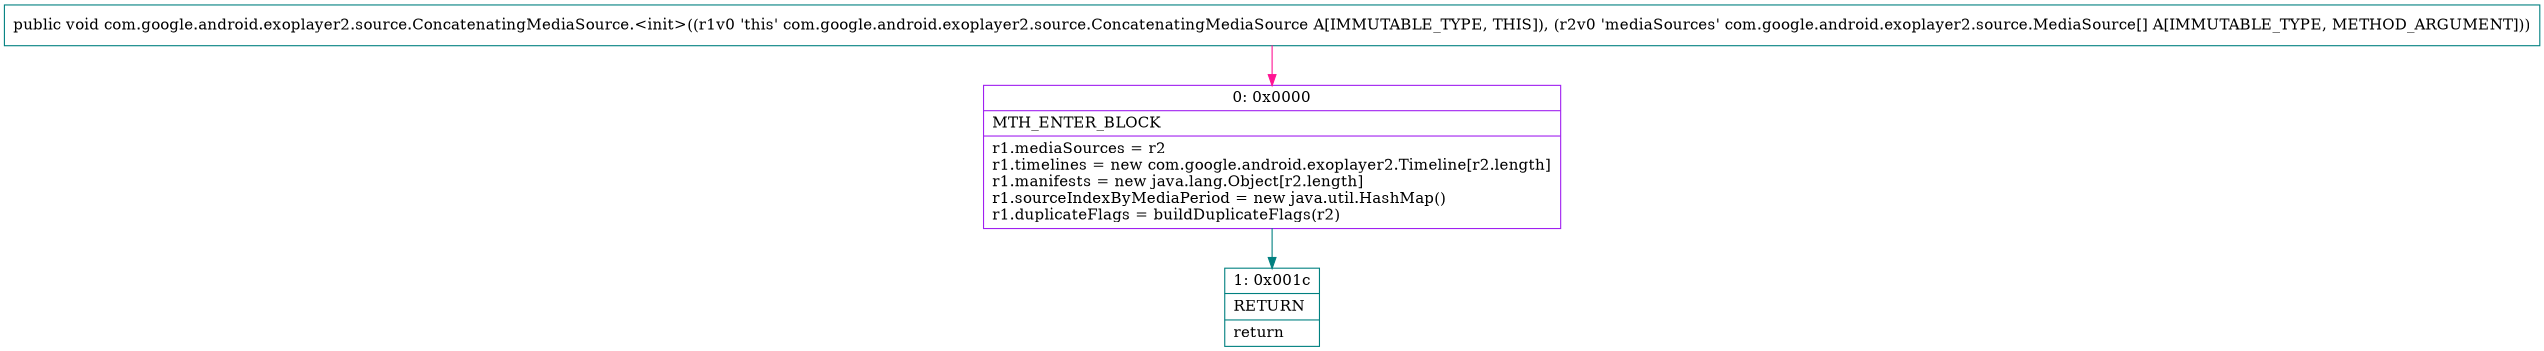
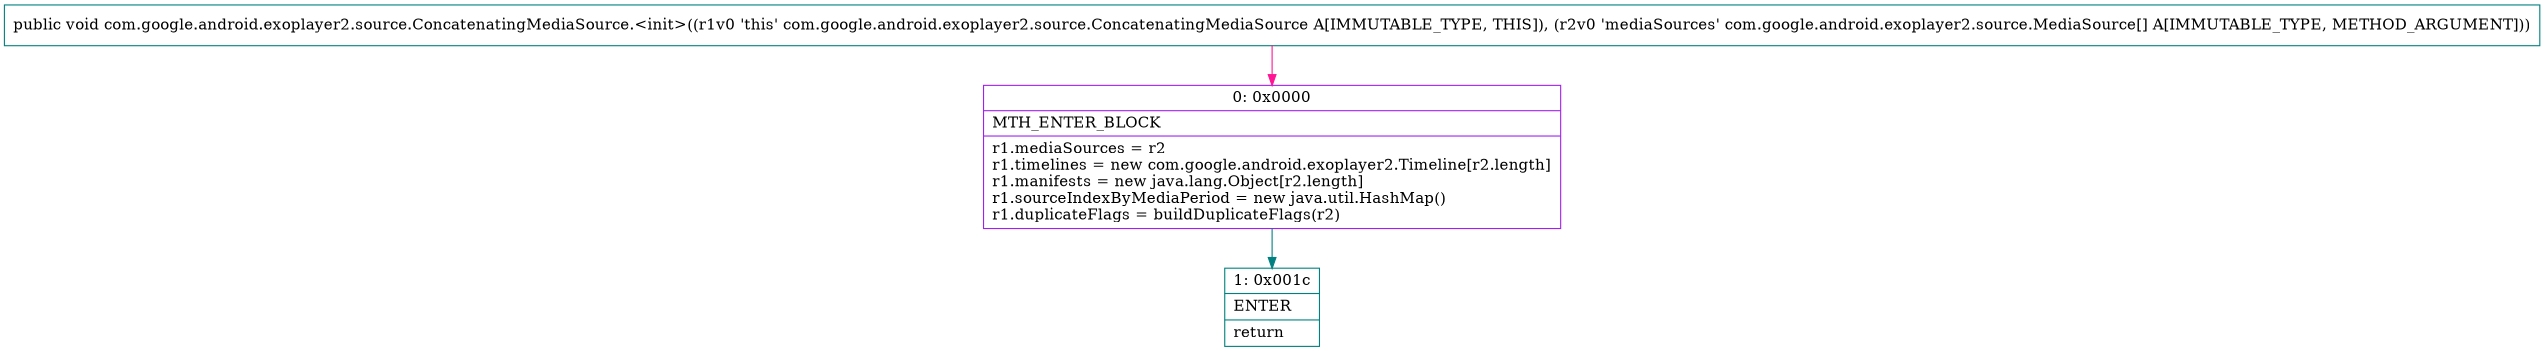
(1269, 306) -> (1263, 306)
